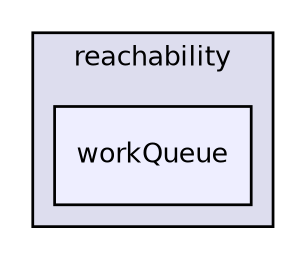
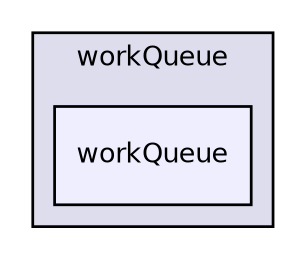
(153, 59) -> (153, 59)
